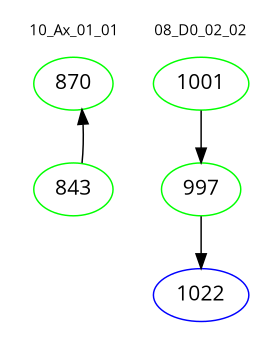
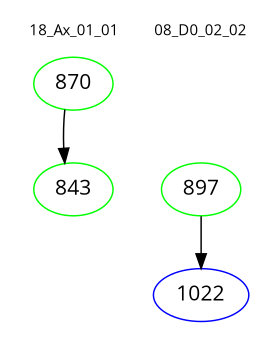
(74, 32) -> (74, 32)
(201, 84) -> none
(83, 144) -> (64, 129)
(201, 189) -> (201, 189)
